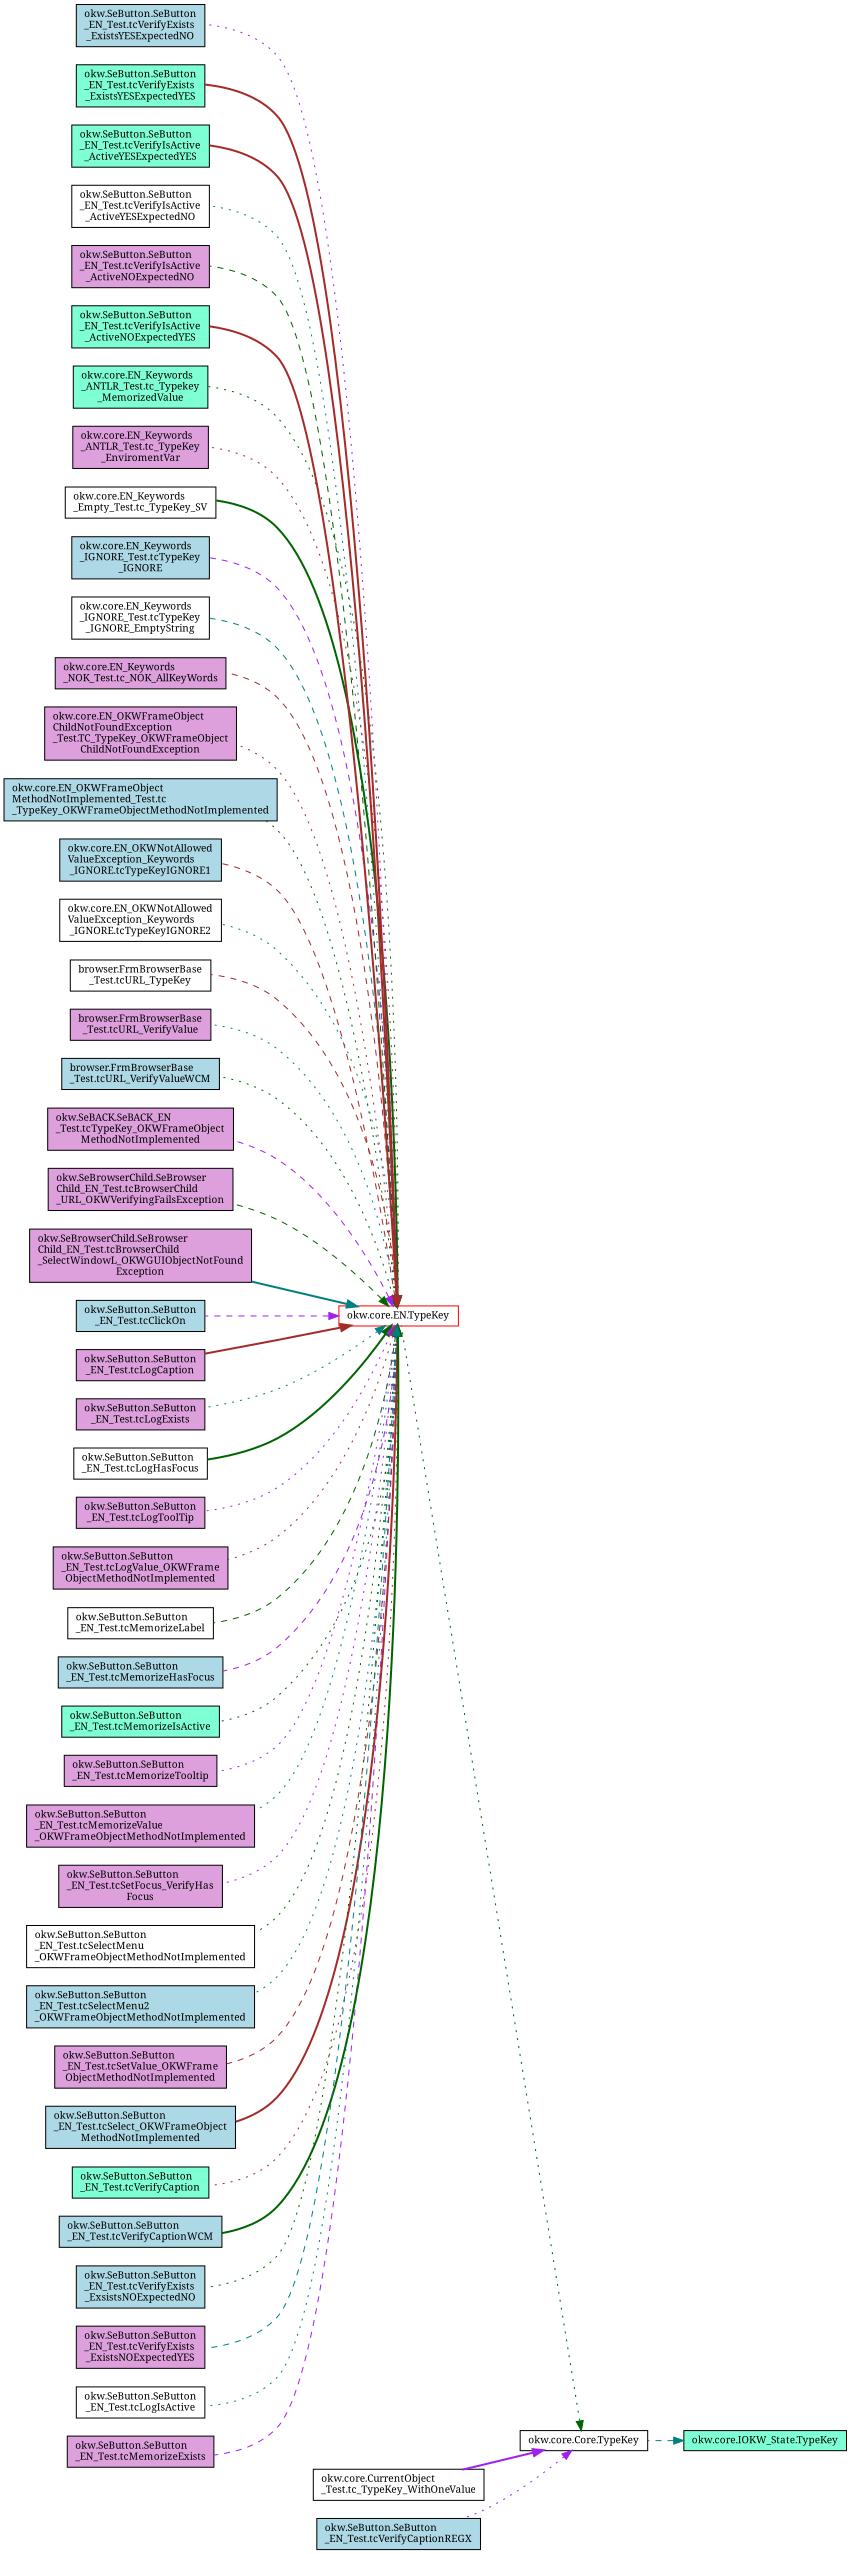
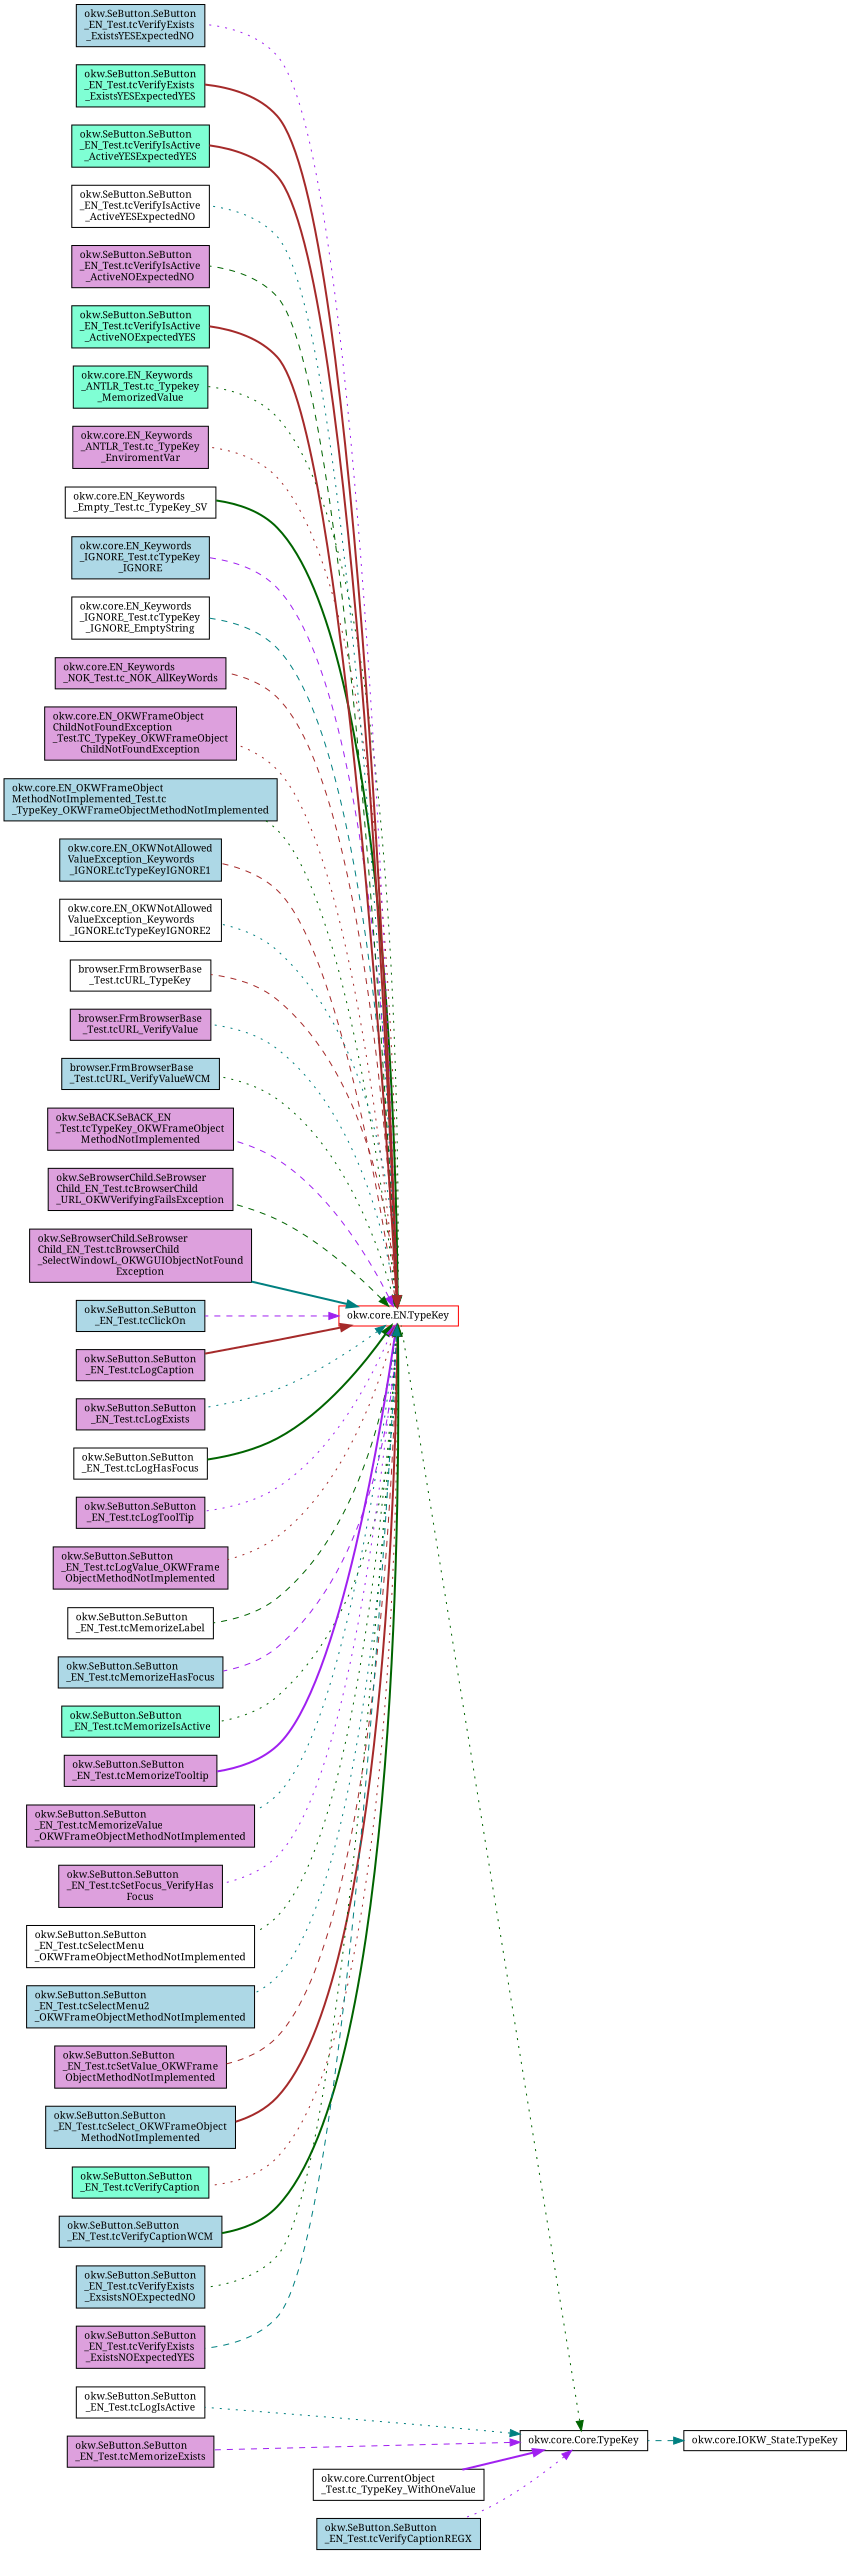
(347, 1579) -> (347, 1579)
(346, 2096) -> (362, 2446)
(340, 2098) -> (358, 2420)
(765, 2441) -> (765, 2441)
